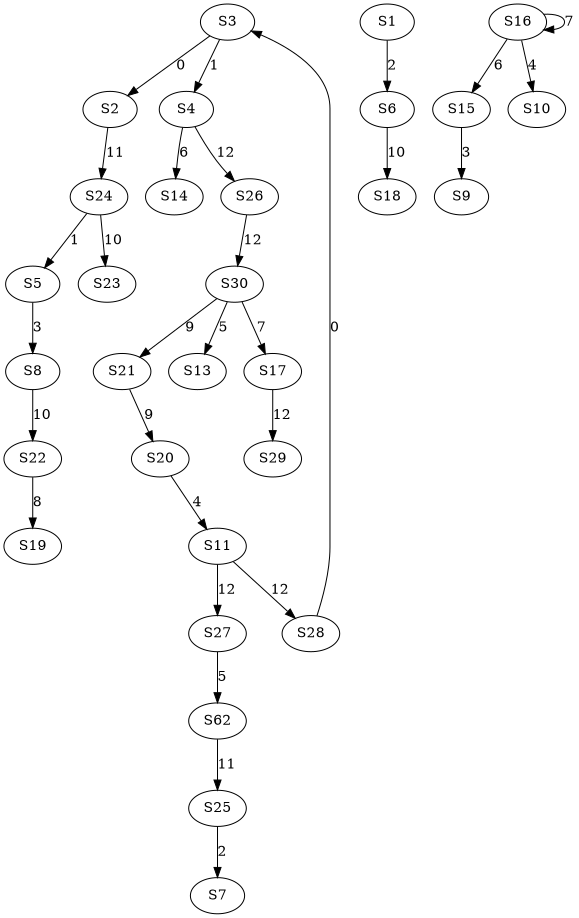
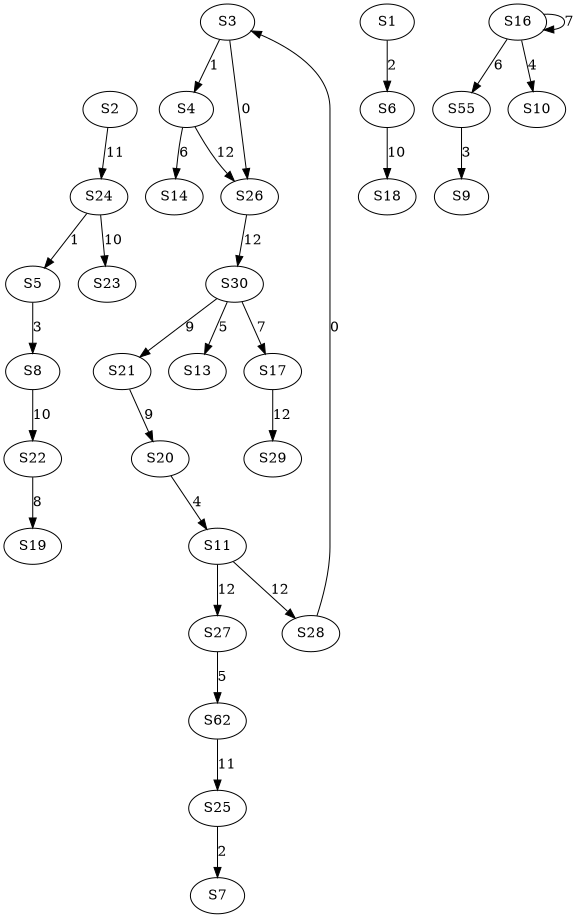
(173, 63) -> (238, 104)
(462, 109) -> (462, 109)
